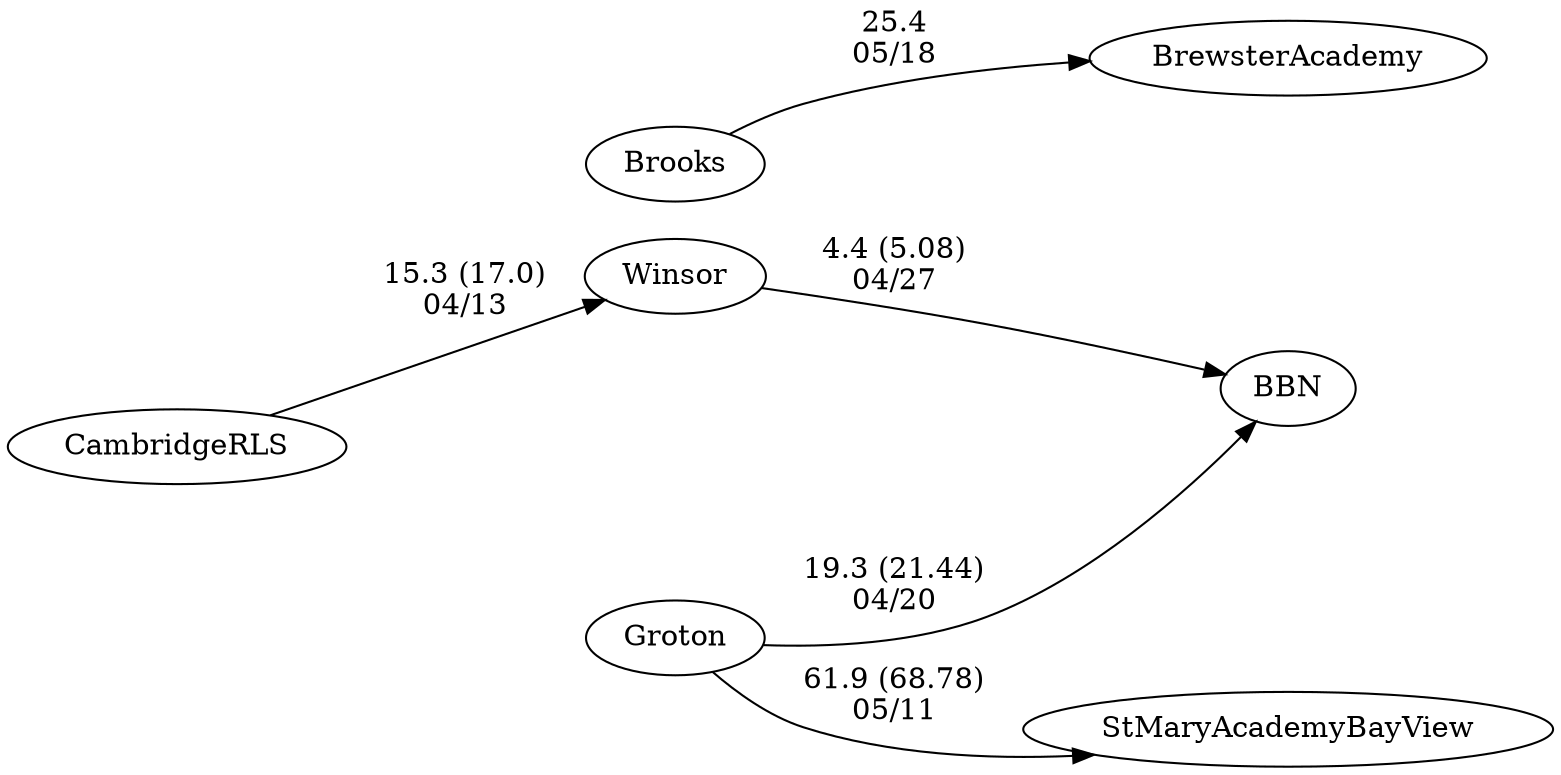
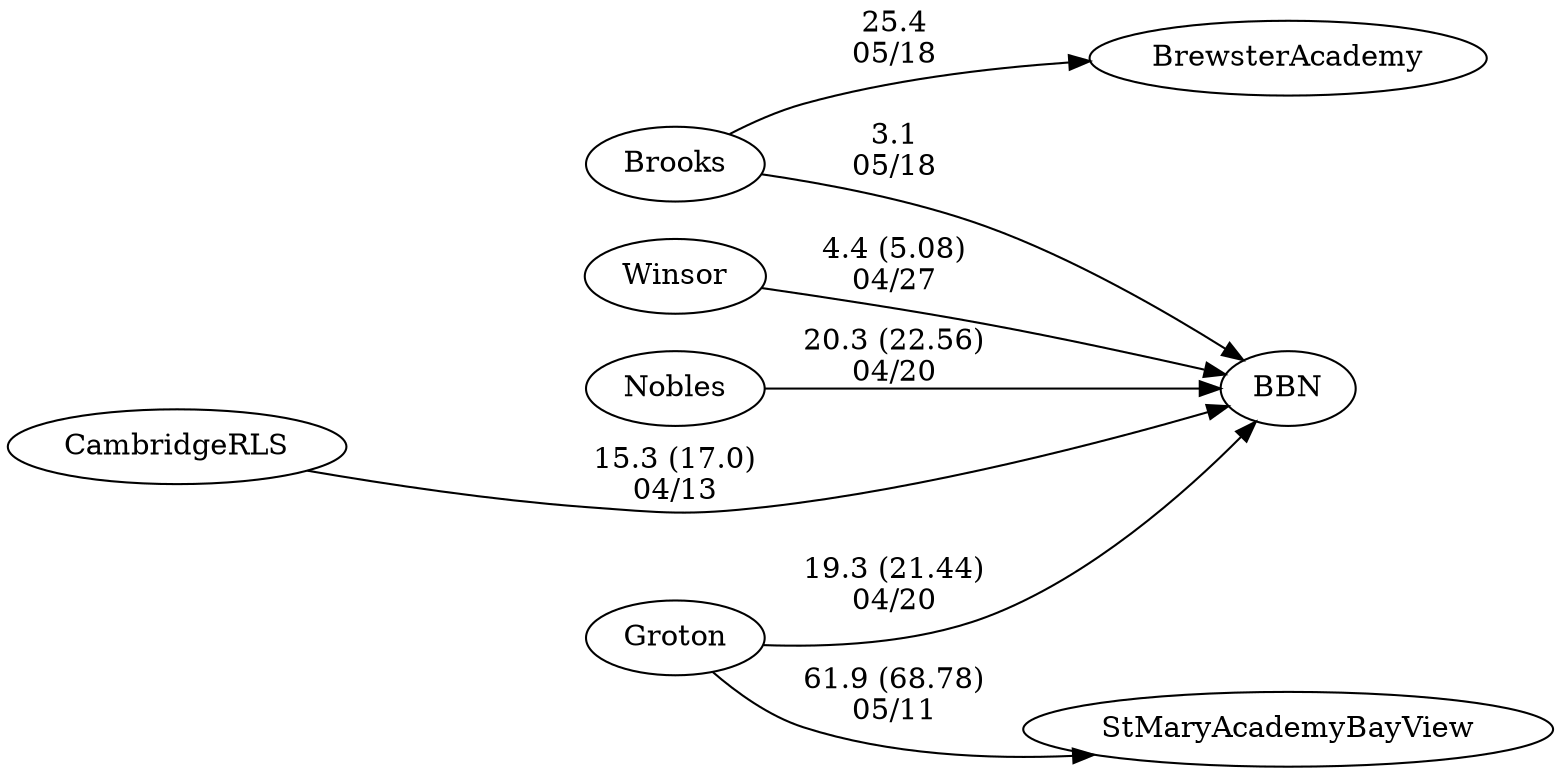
none -> (1004, 233)
(428, 361) -> (762, 507)
none -> (675, 389)
